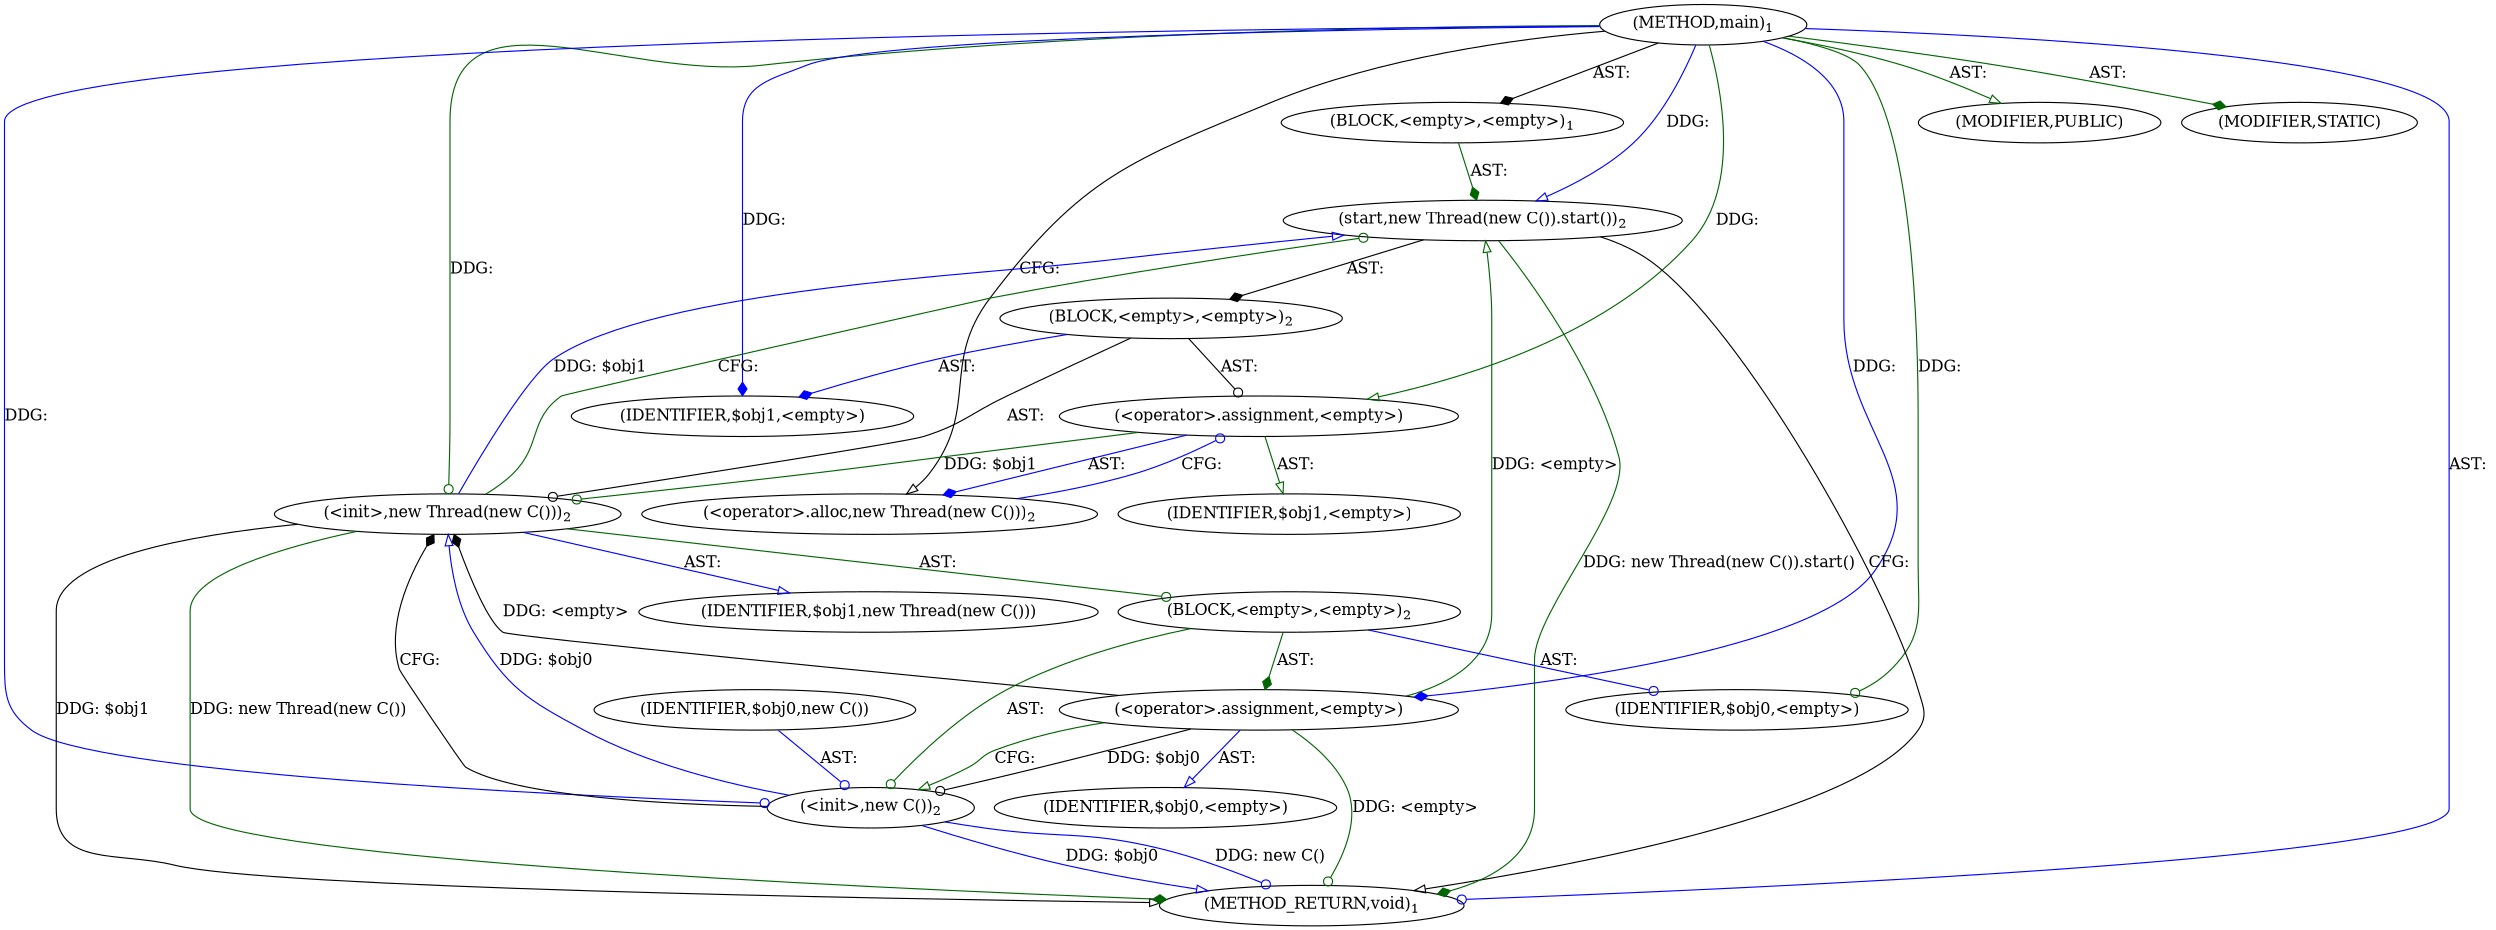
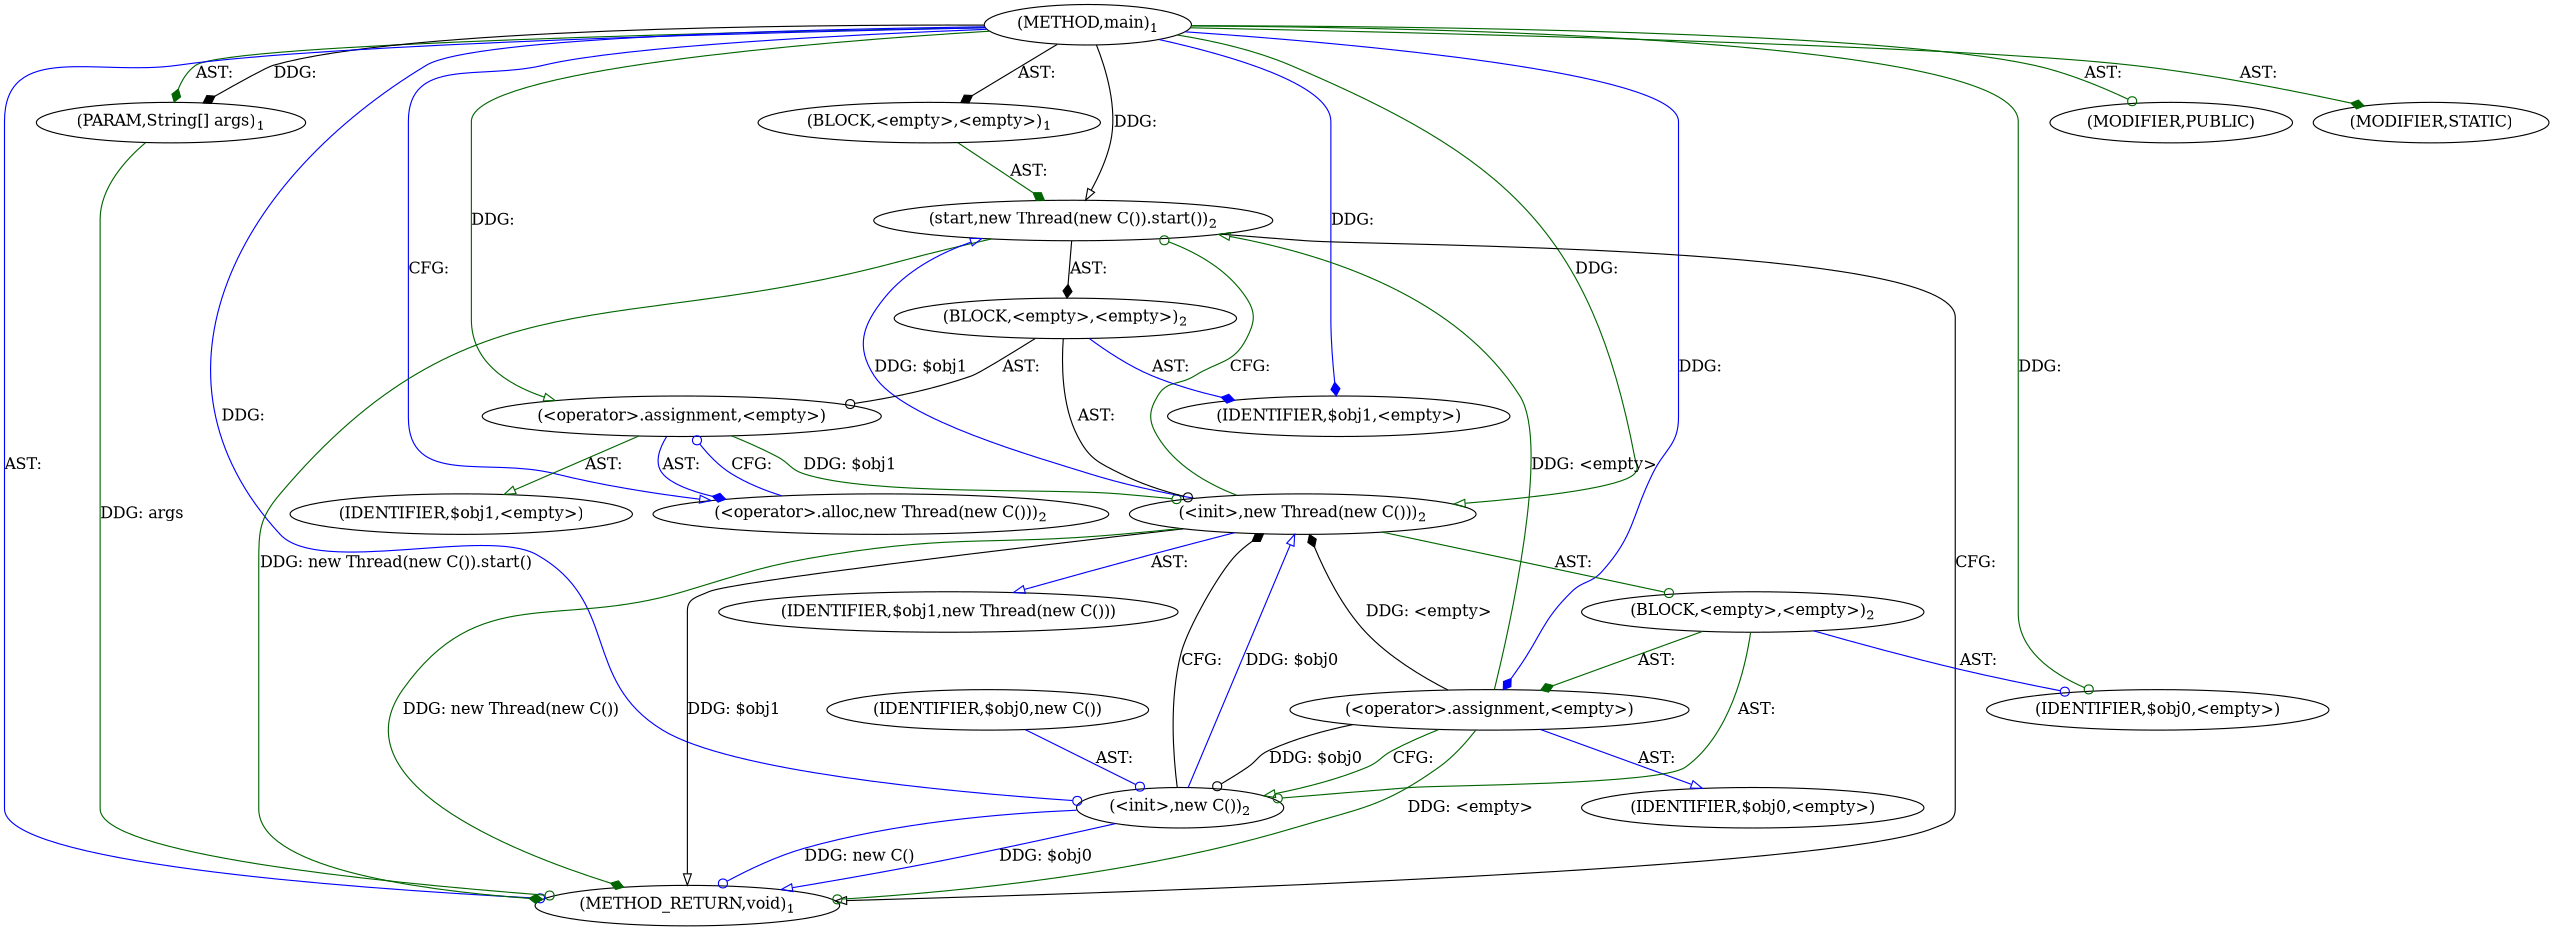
(1889, 61) -> (1664, 34)
(781, 63) -> (1547, 237)
none -> (171, 123)
(1638, 138) -> (1113, 119)
(1173, 144) -> (408, 126)
